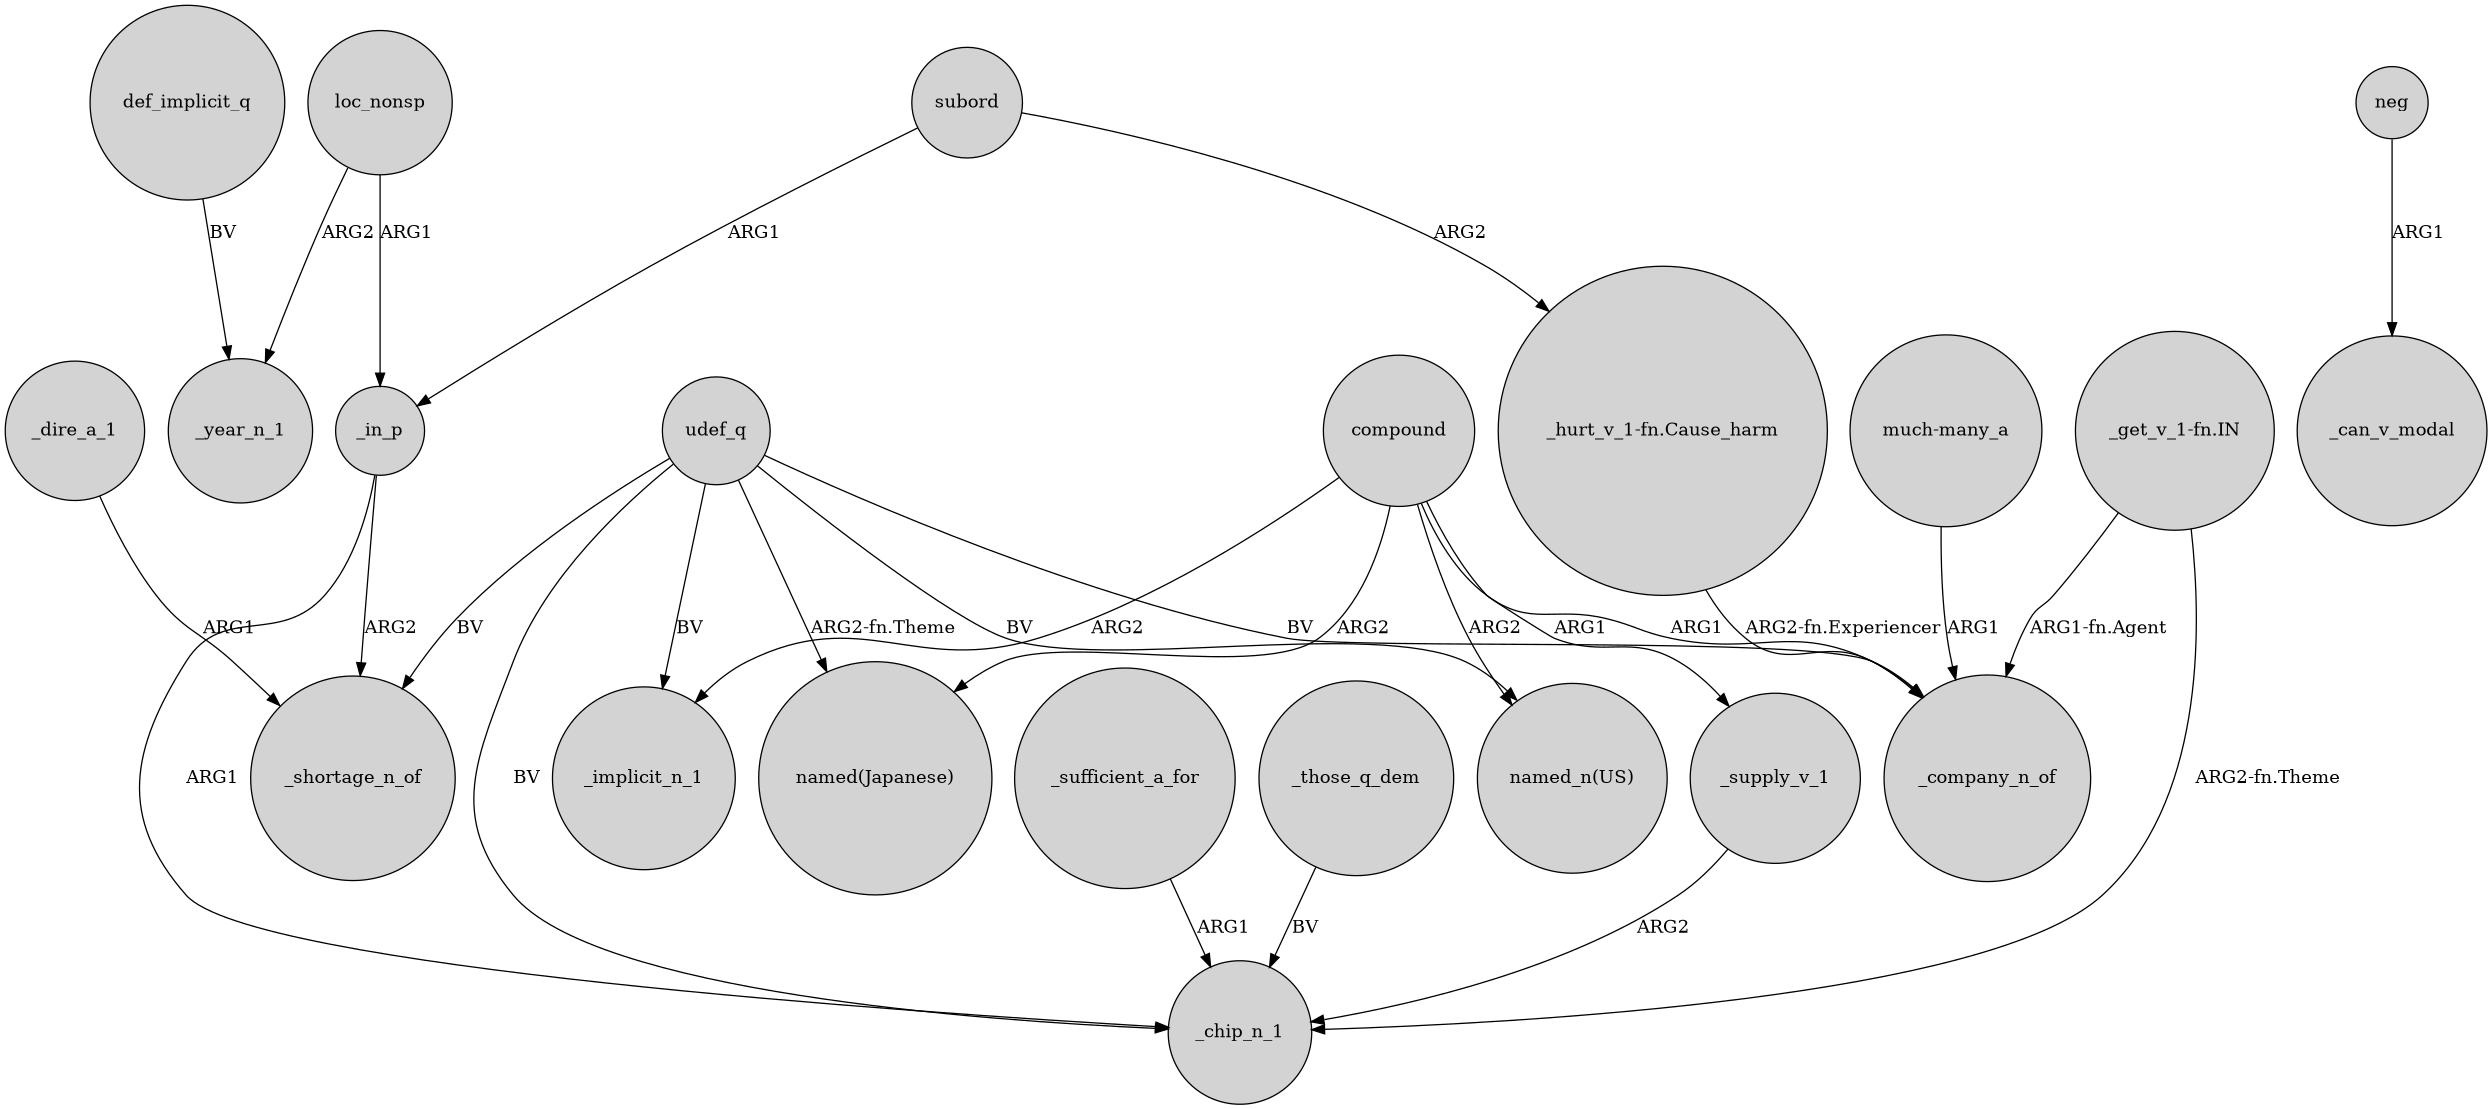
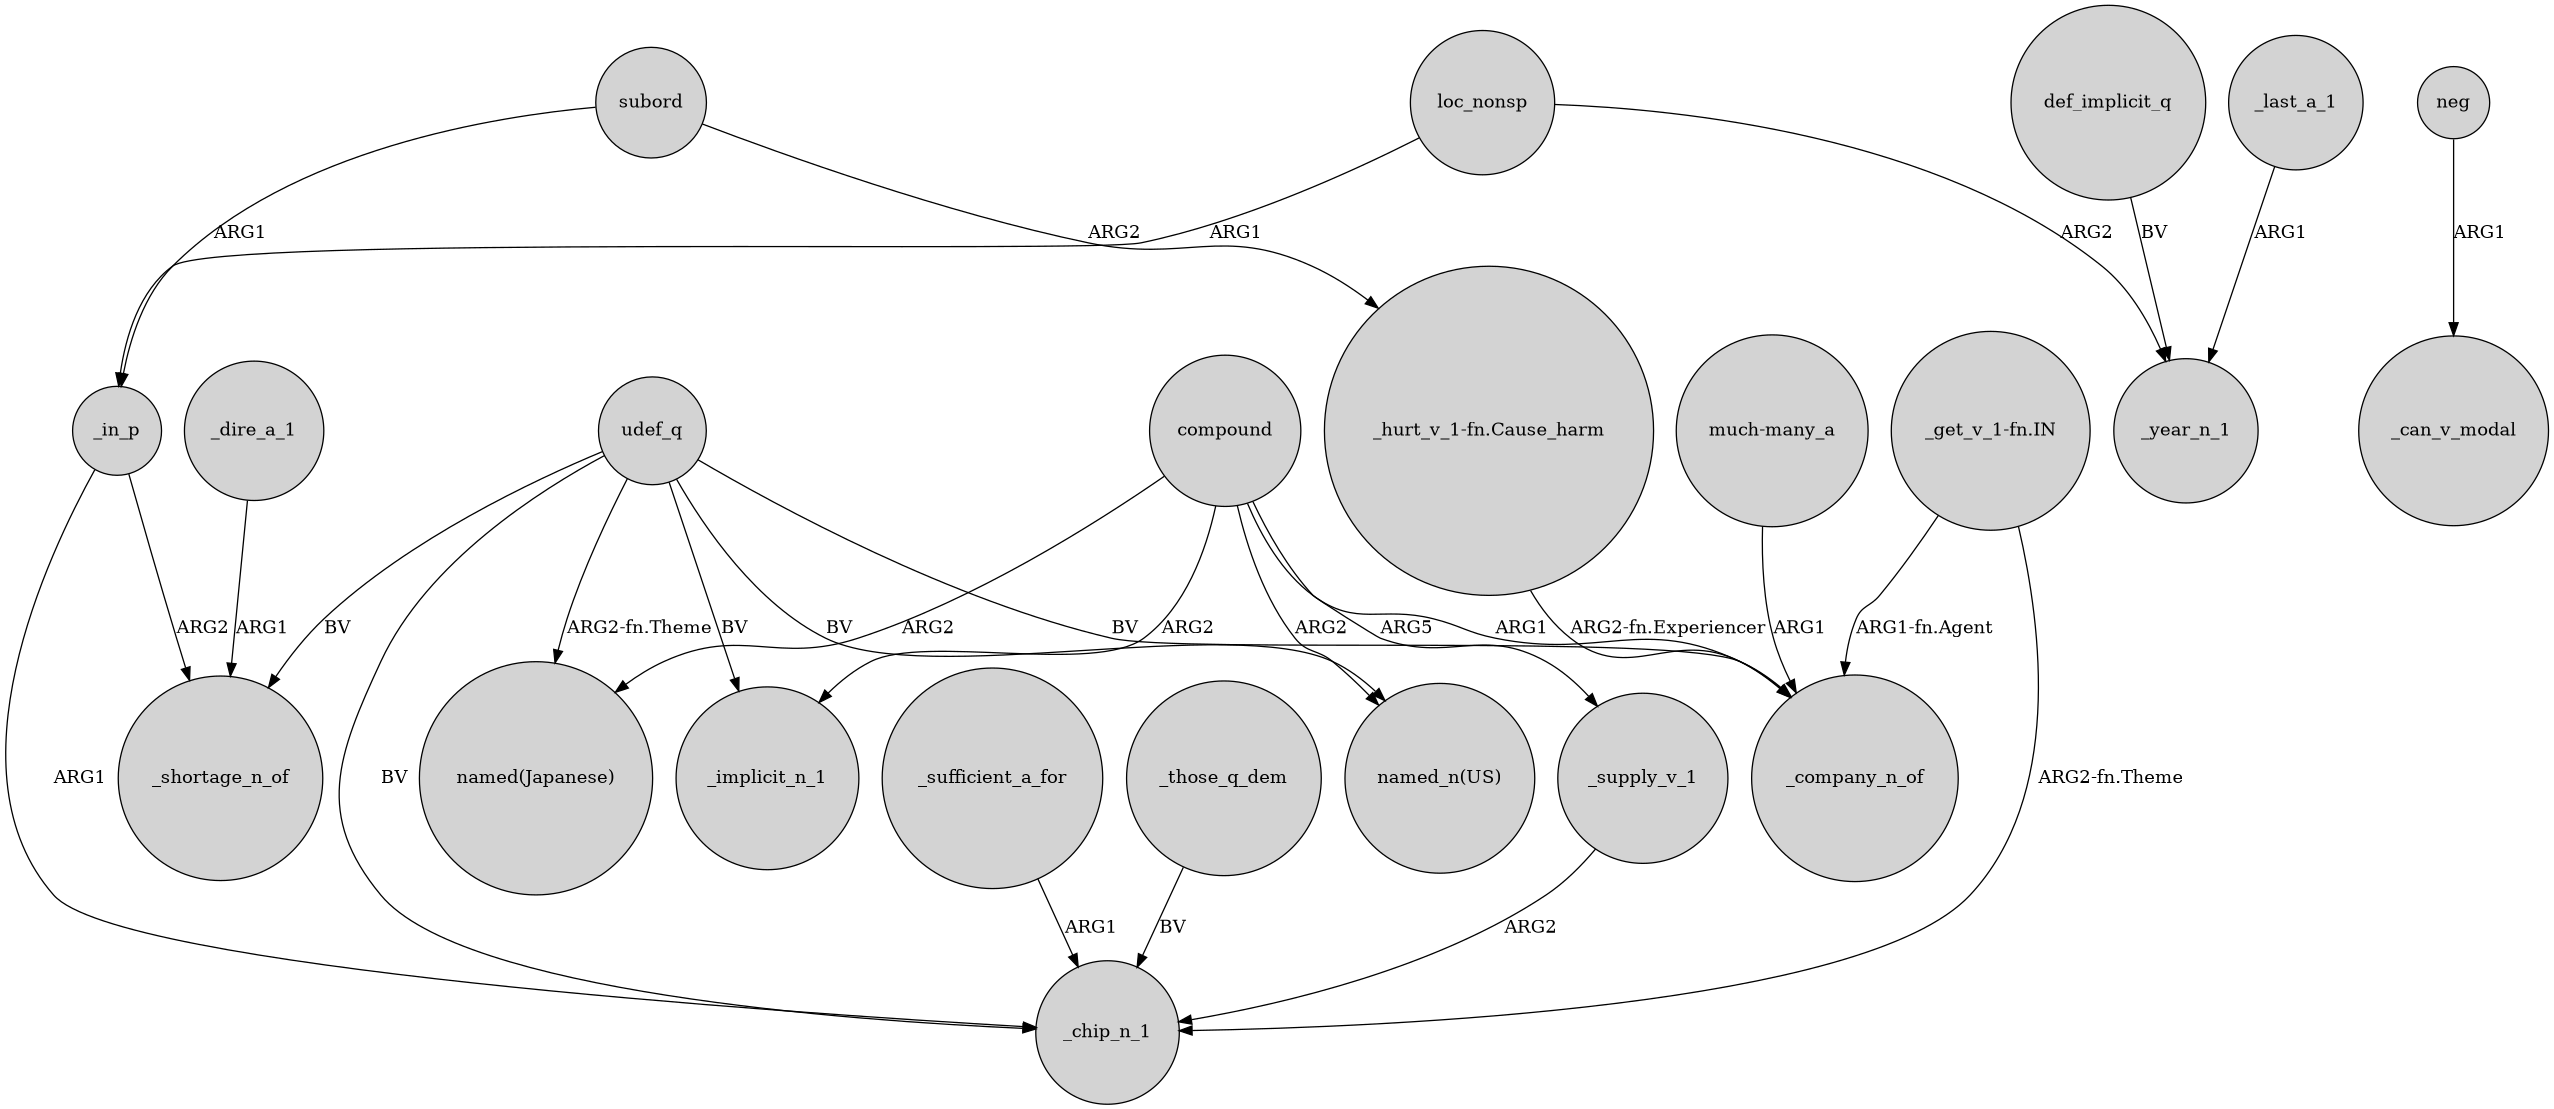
none -> (2296, 103)
(1581, 629) -> (1407, 629)
